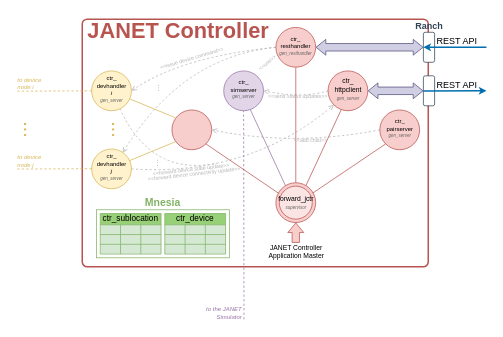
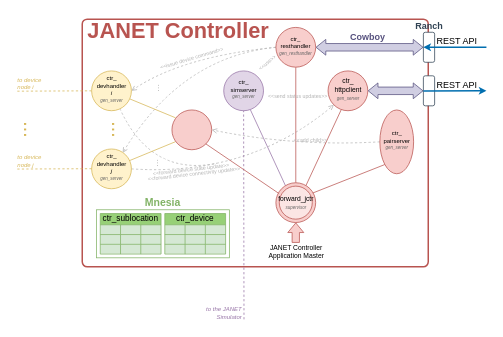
none -> (367, 37)
(297, 95) -> none
(399, 130) -> (396, 142)
